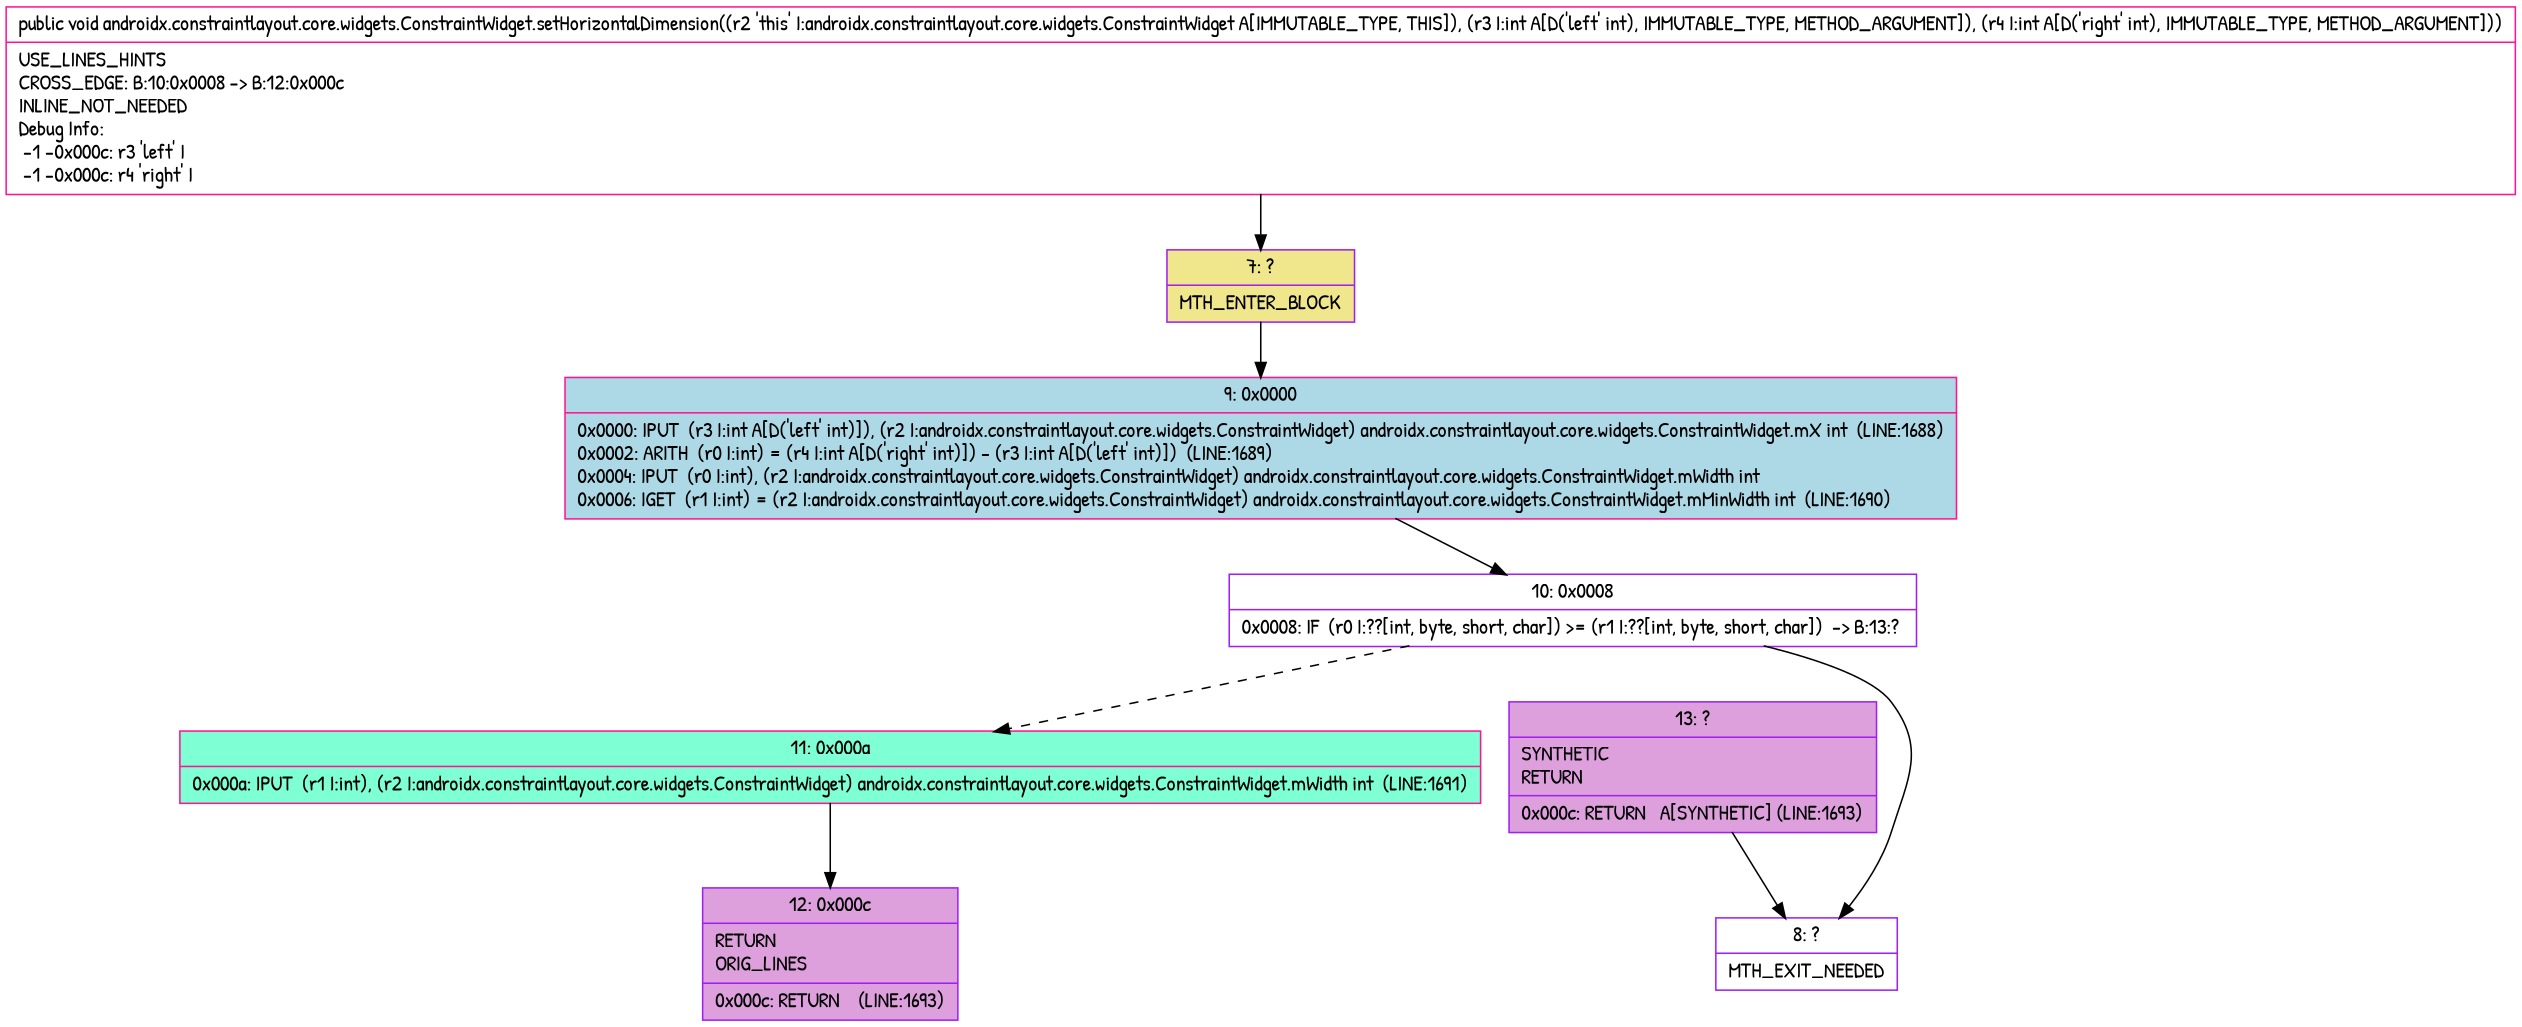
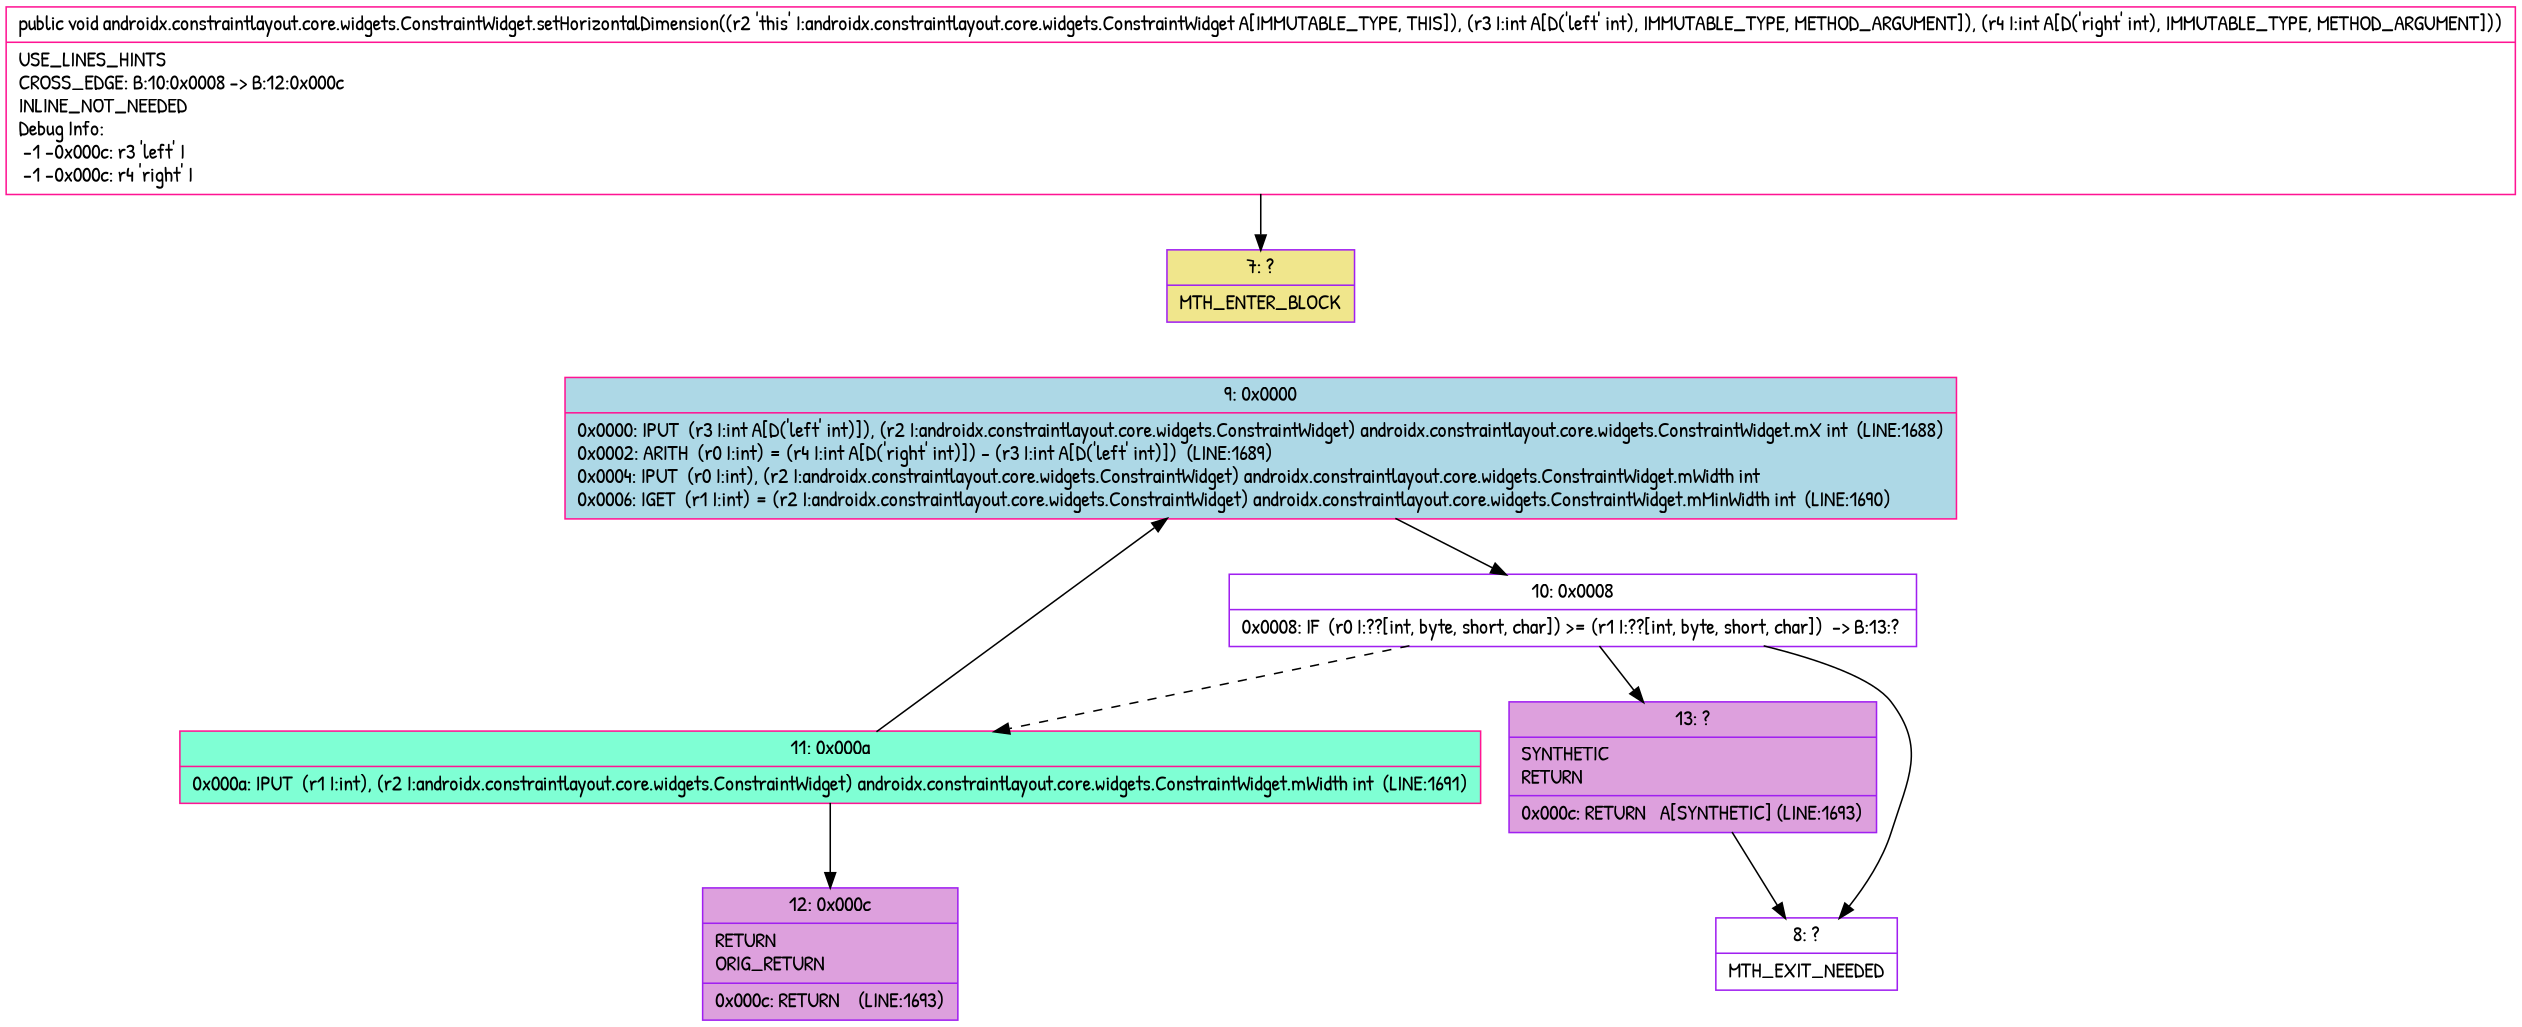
(1261, 342) -> (1015, 630)
none -> (1617, 668)
(762, 964) -> (770, 964)
